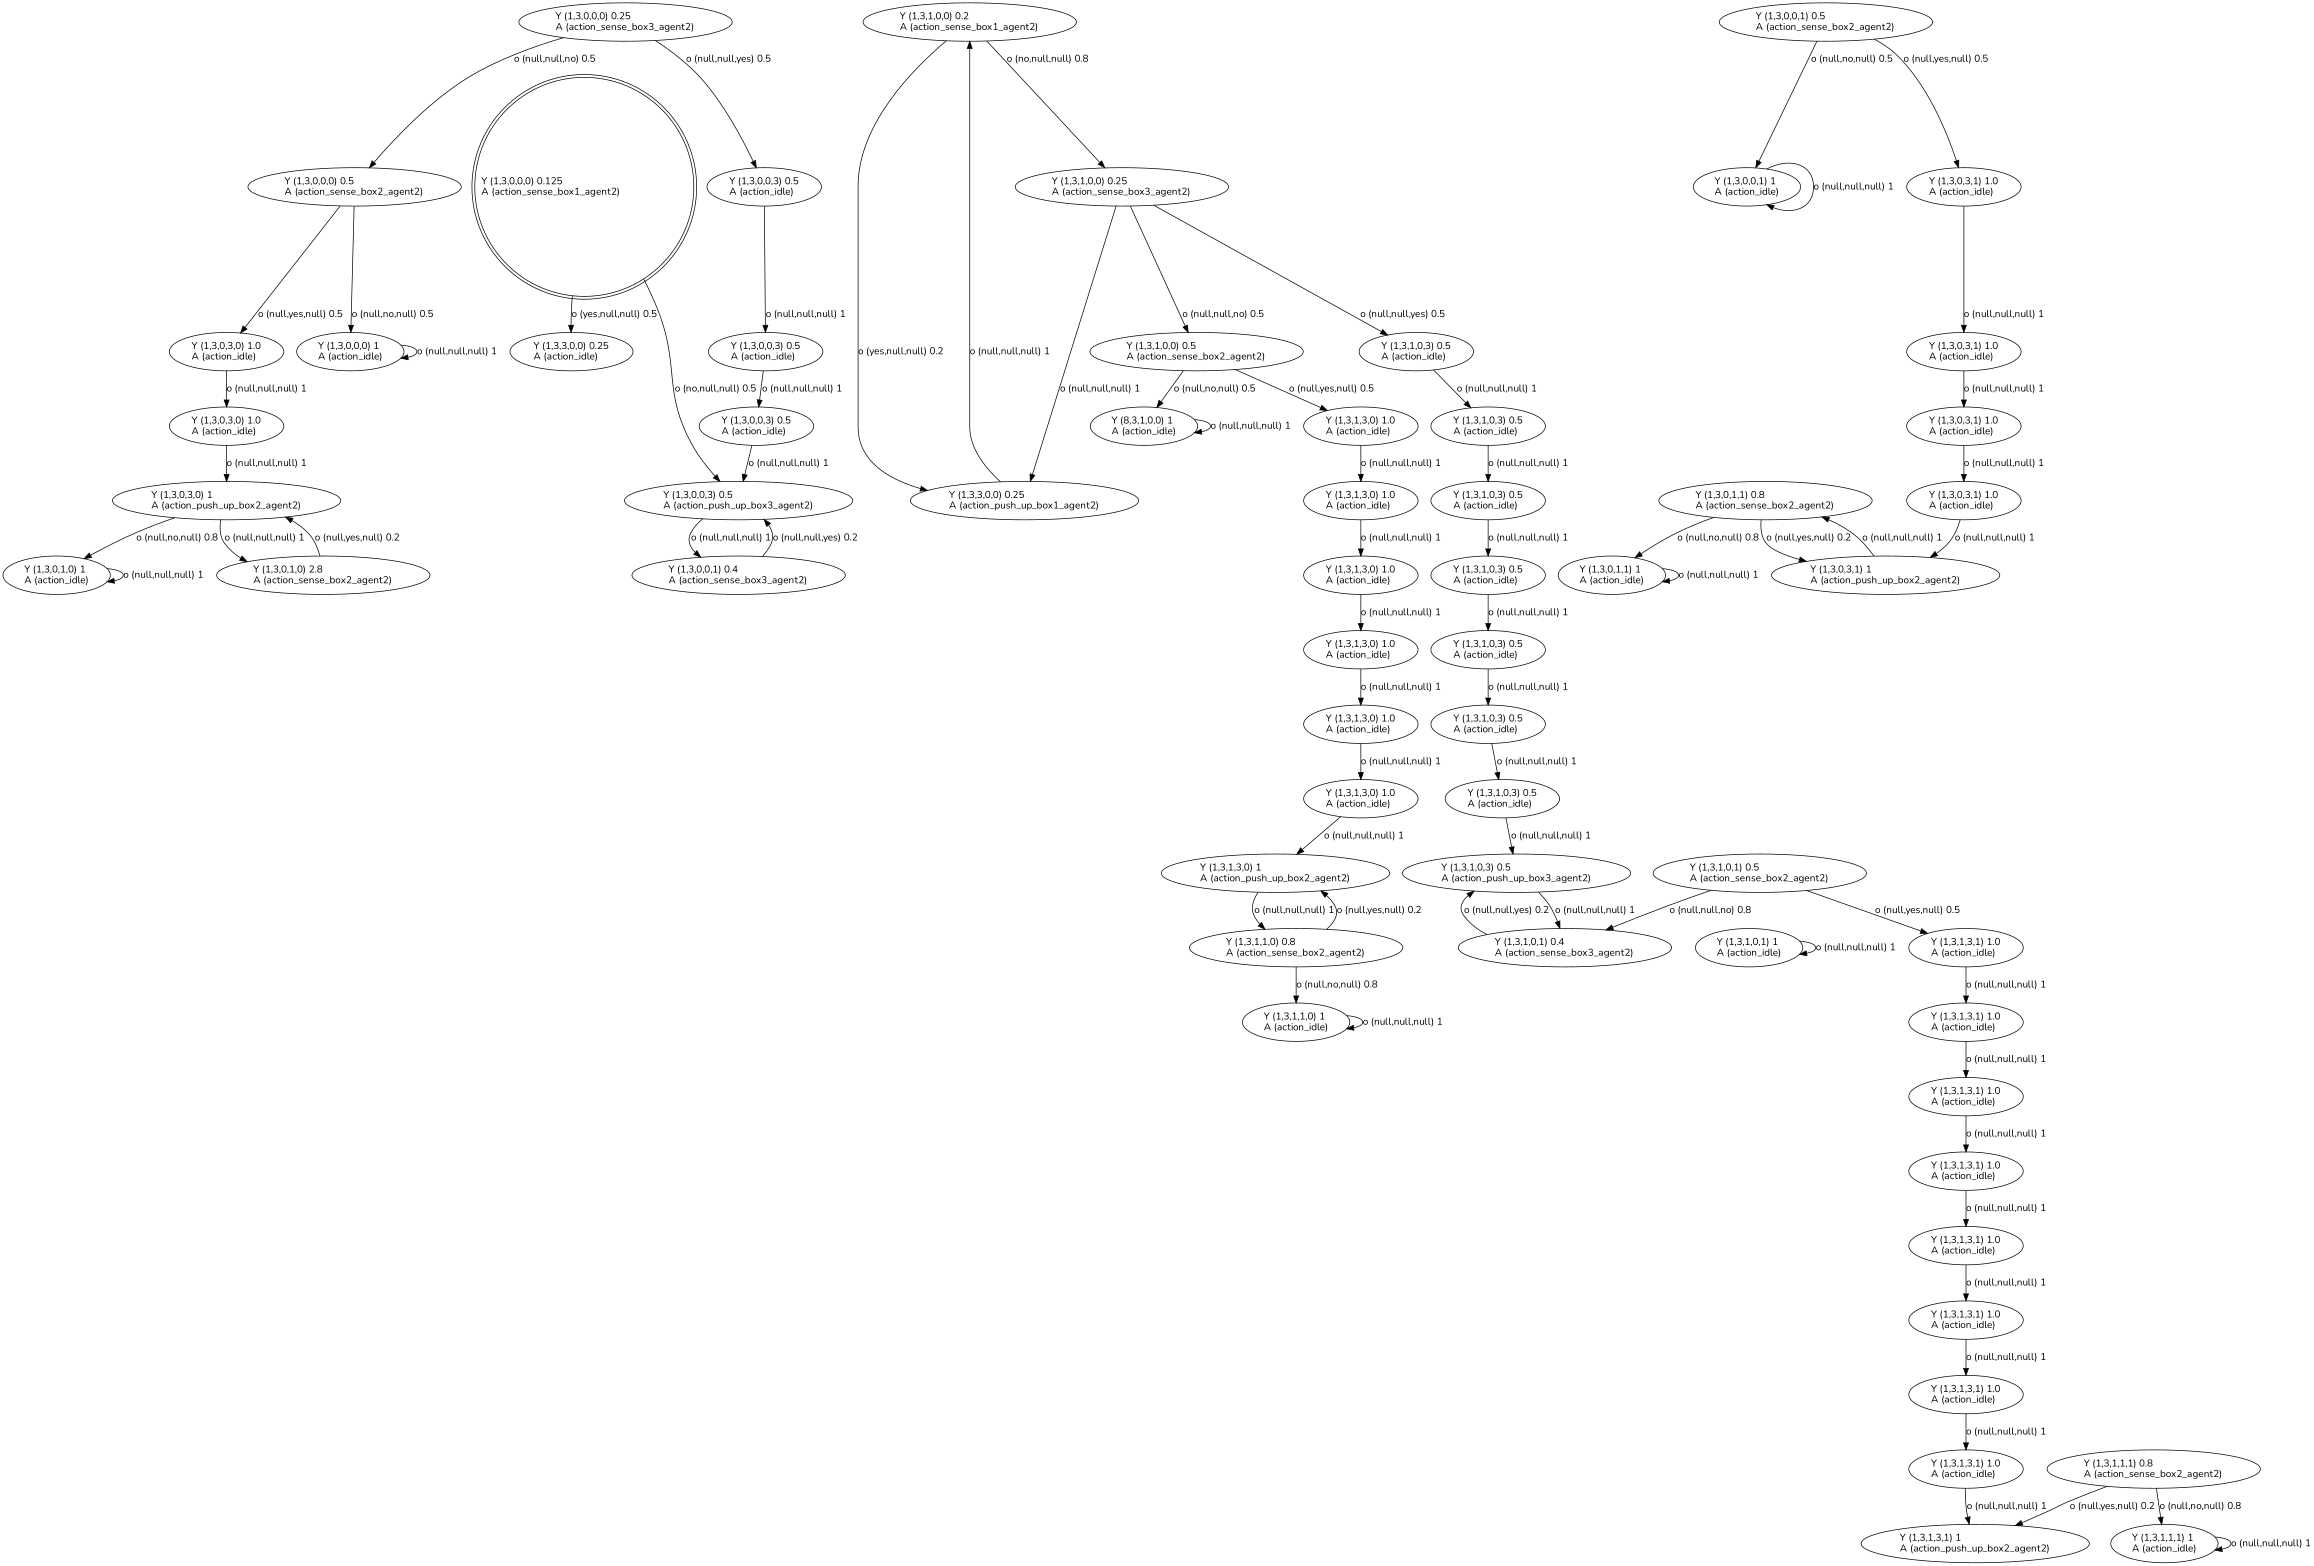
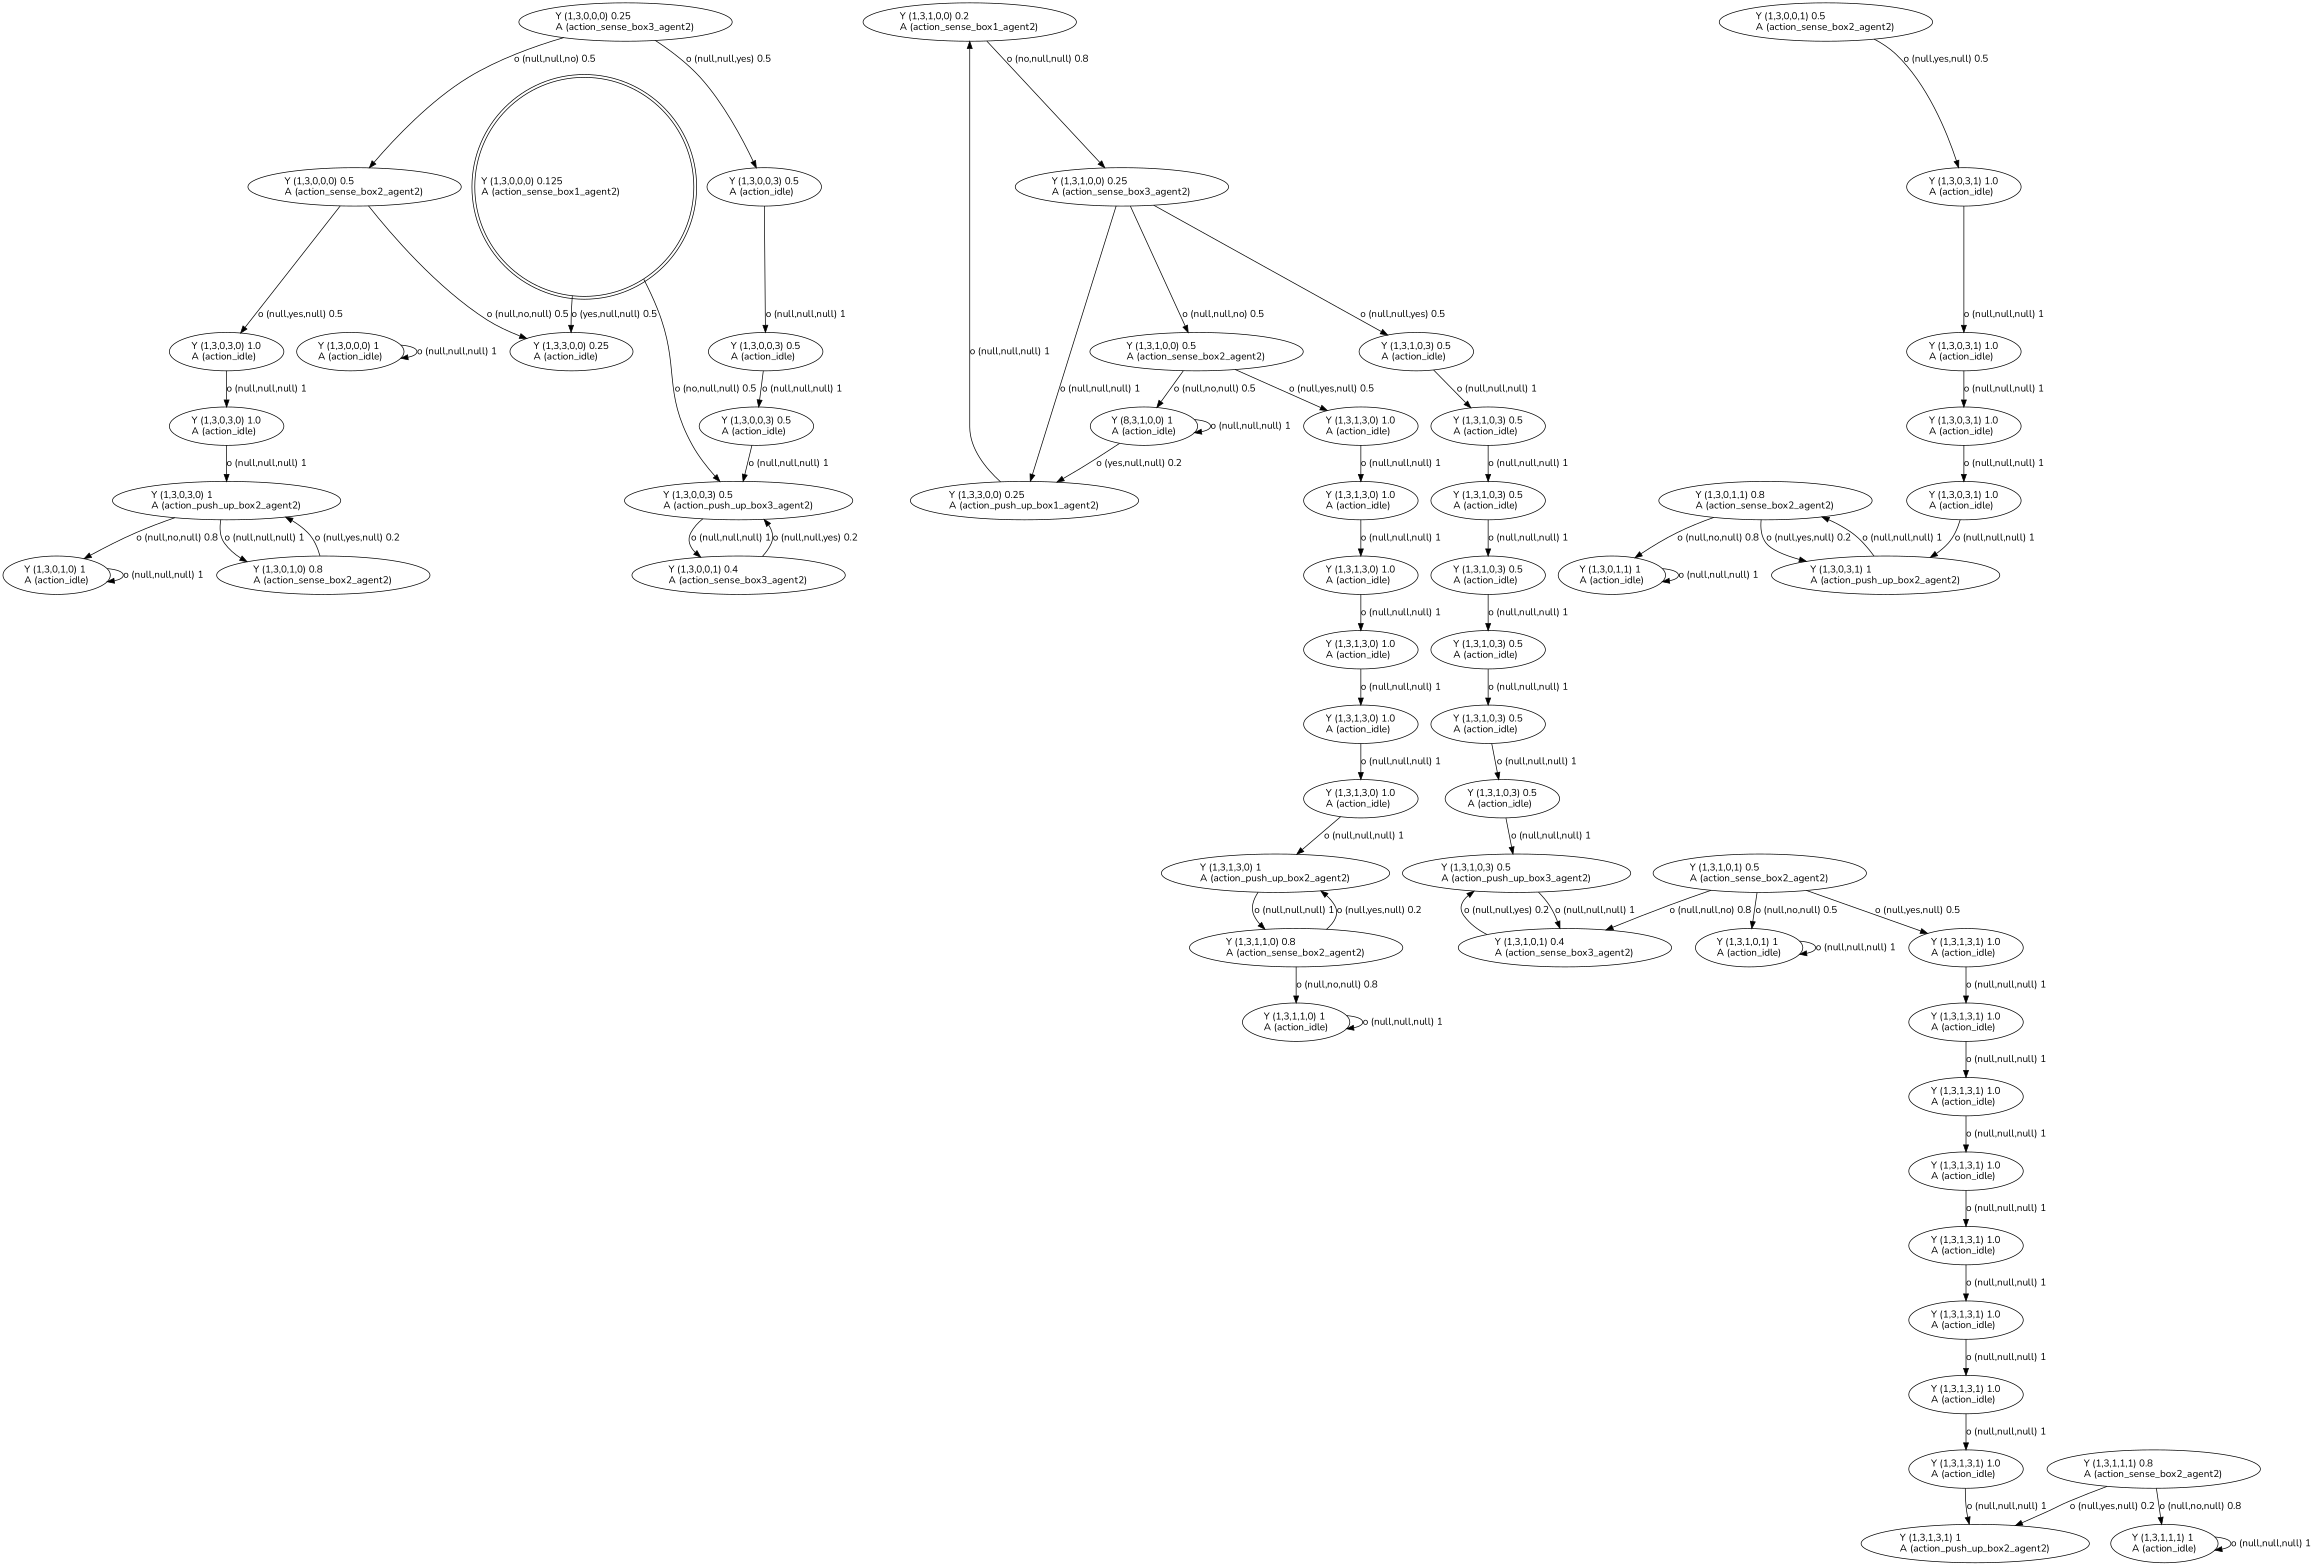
(1747, 187) -> none
(353, 266) -> (437, 280)
(858, 266) -> (1092, 461)
(323, 575) -> (323, 575)
none -> (1755, 907)
